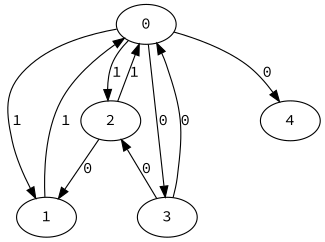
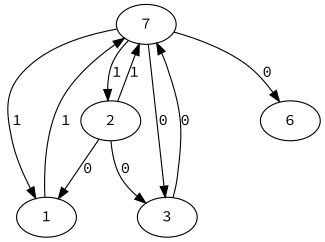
(146, 24) -> (146, 24)
(290, 121) -> (290, 121)
(142, 174) -> (118, 171)
